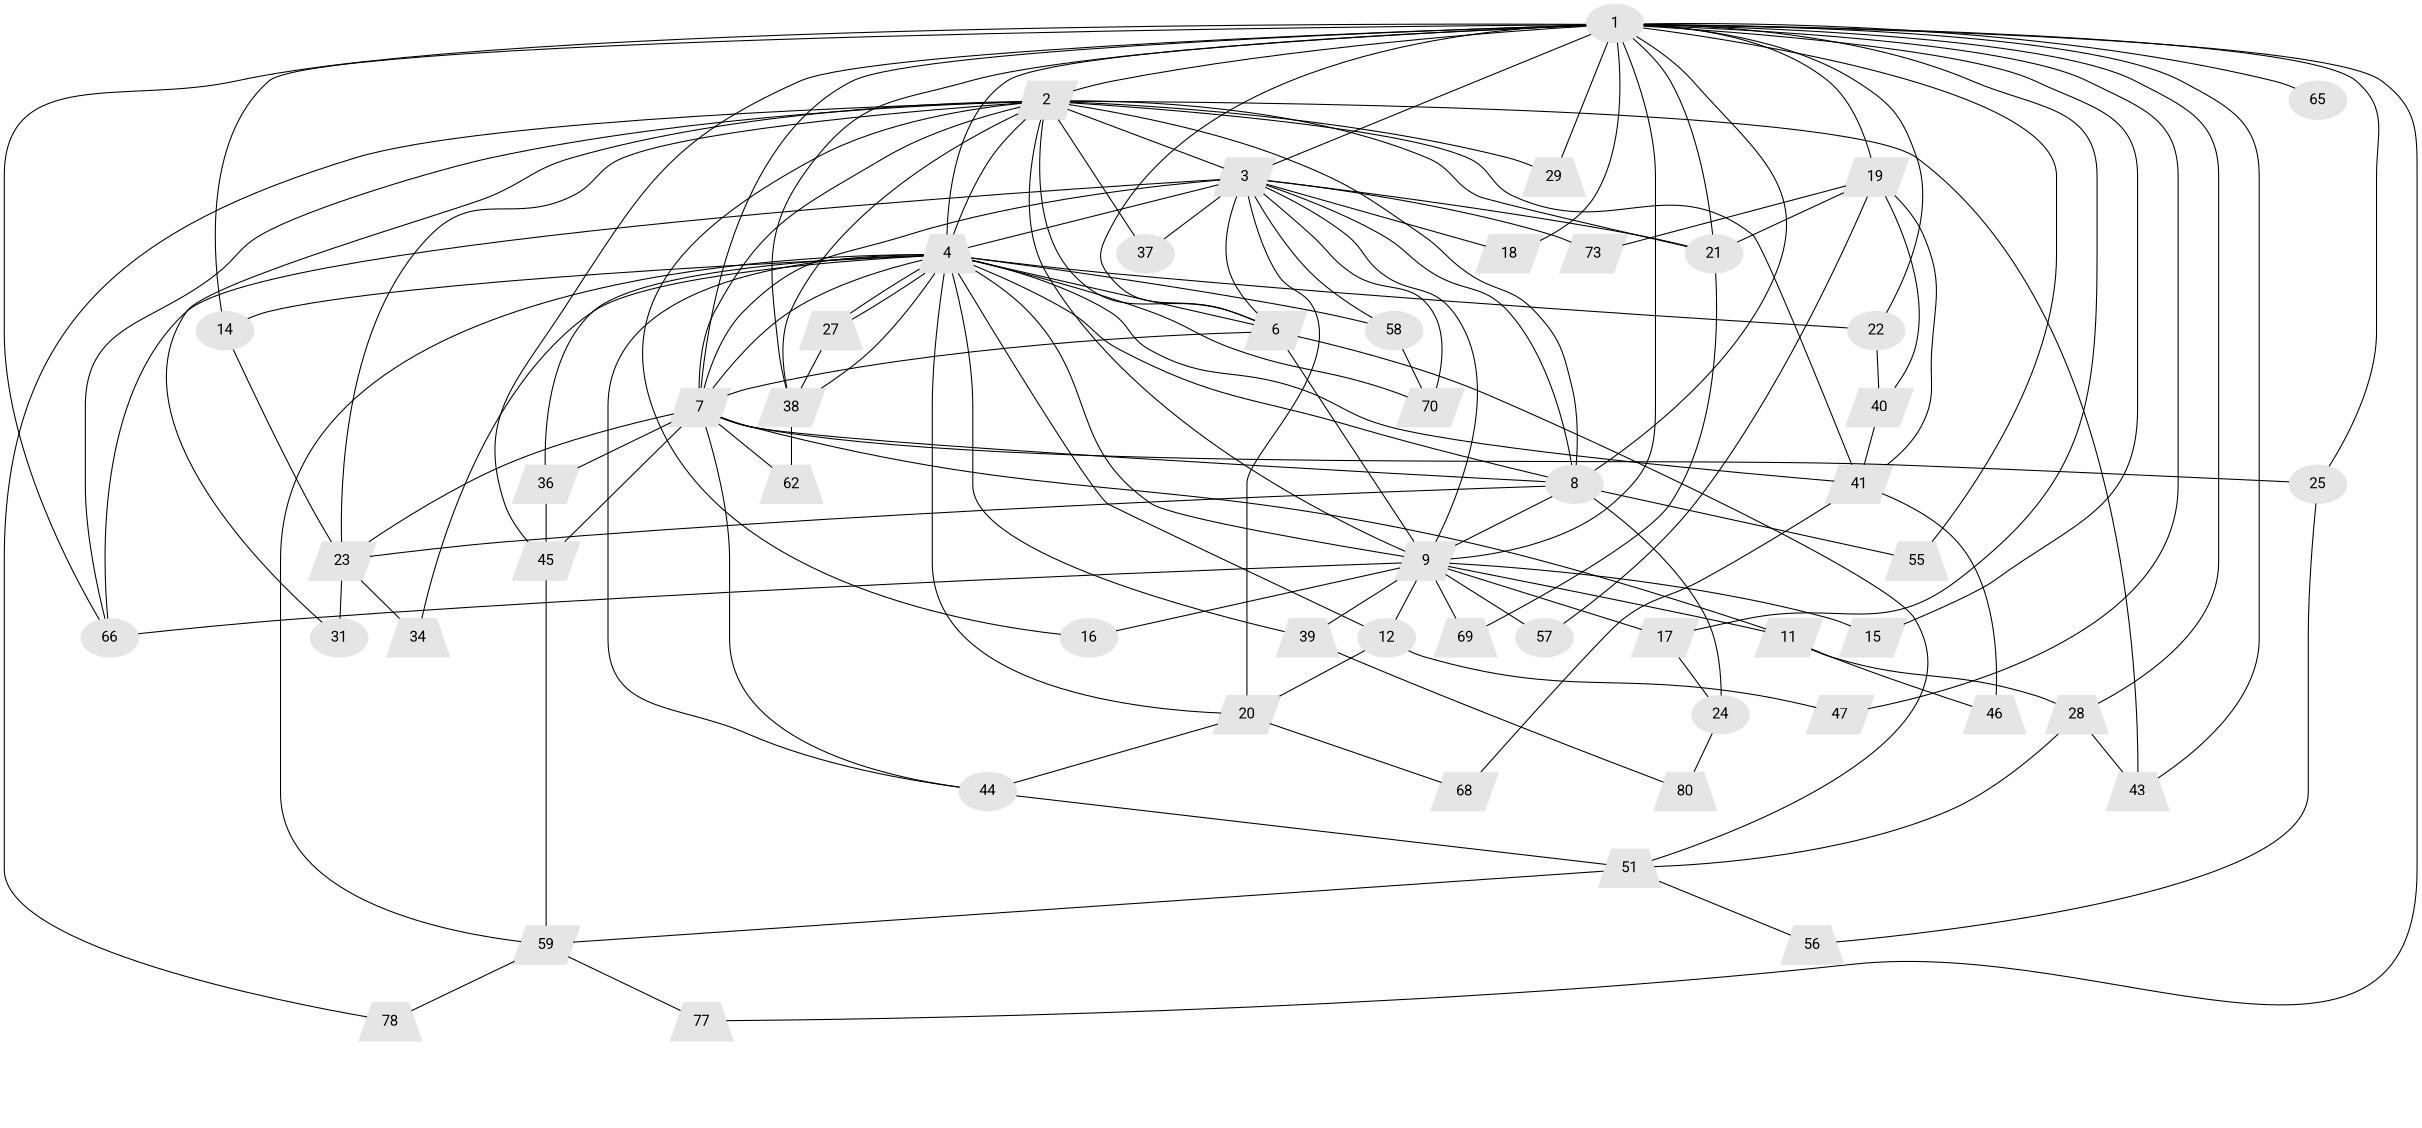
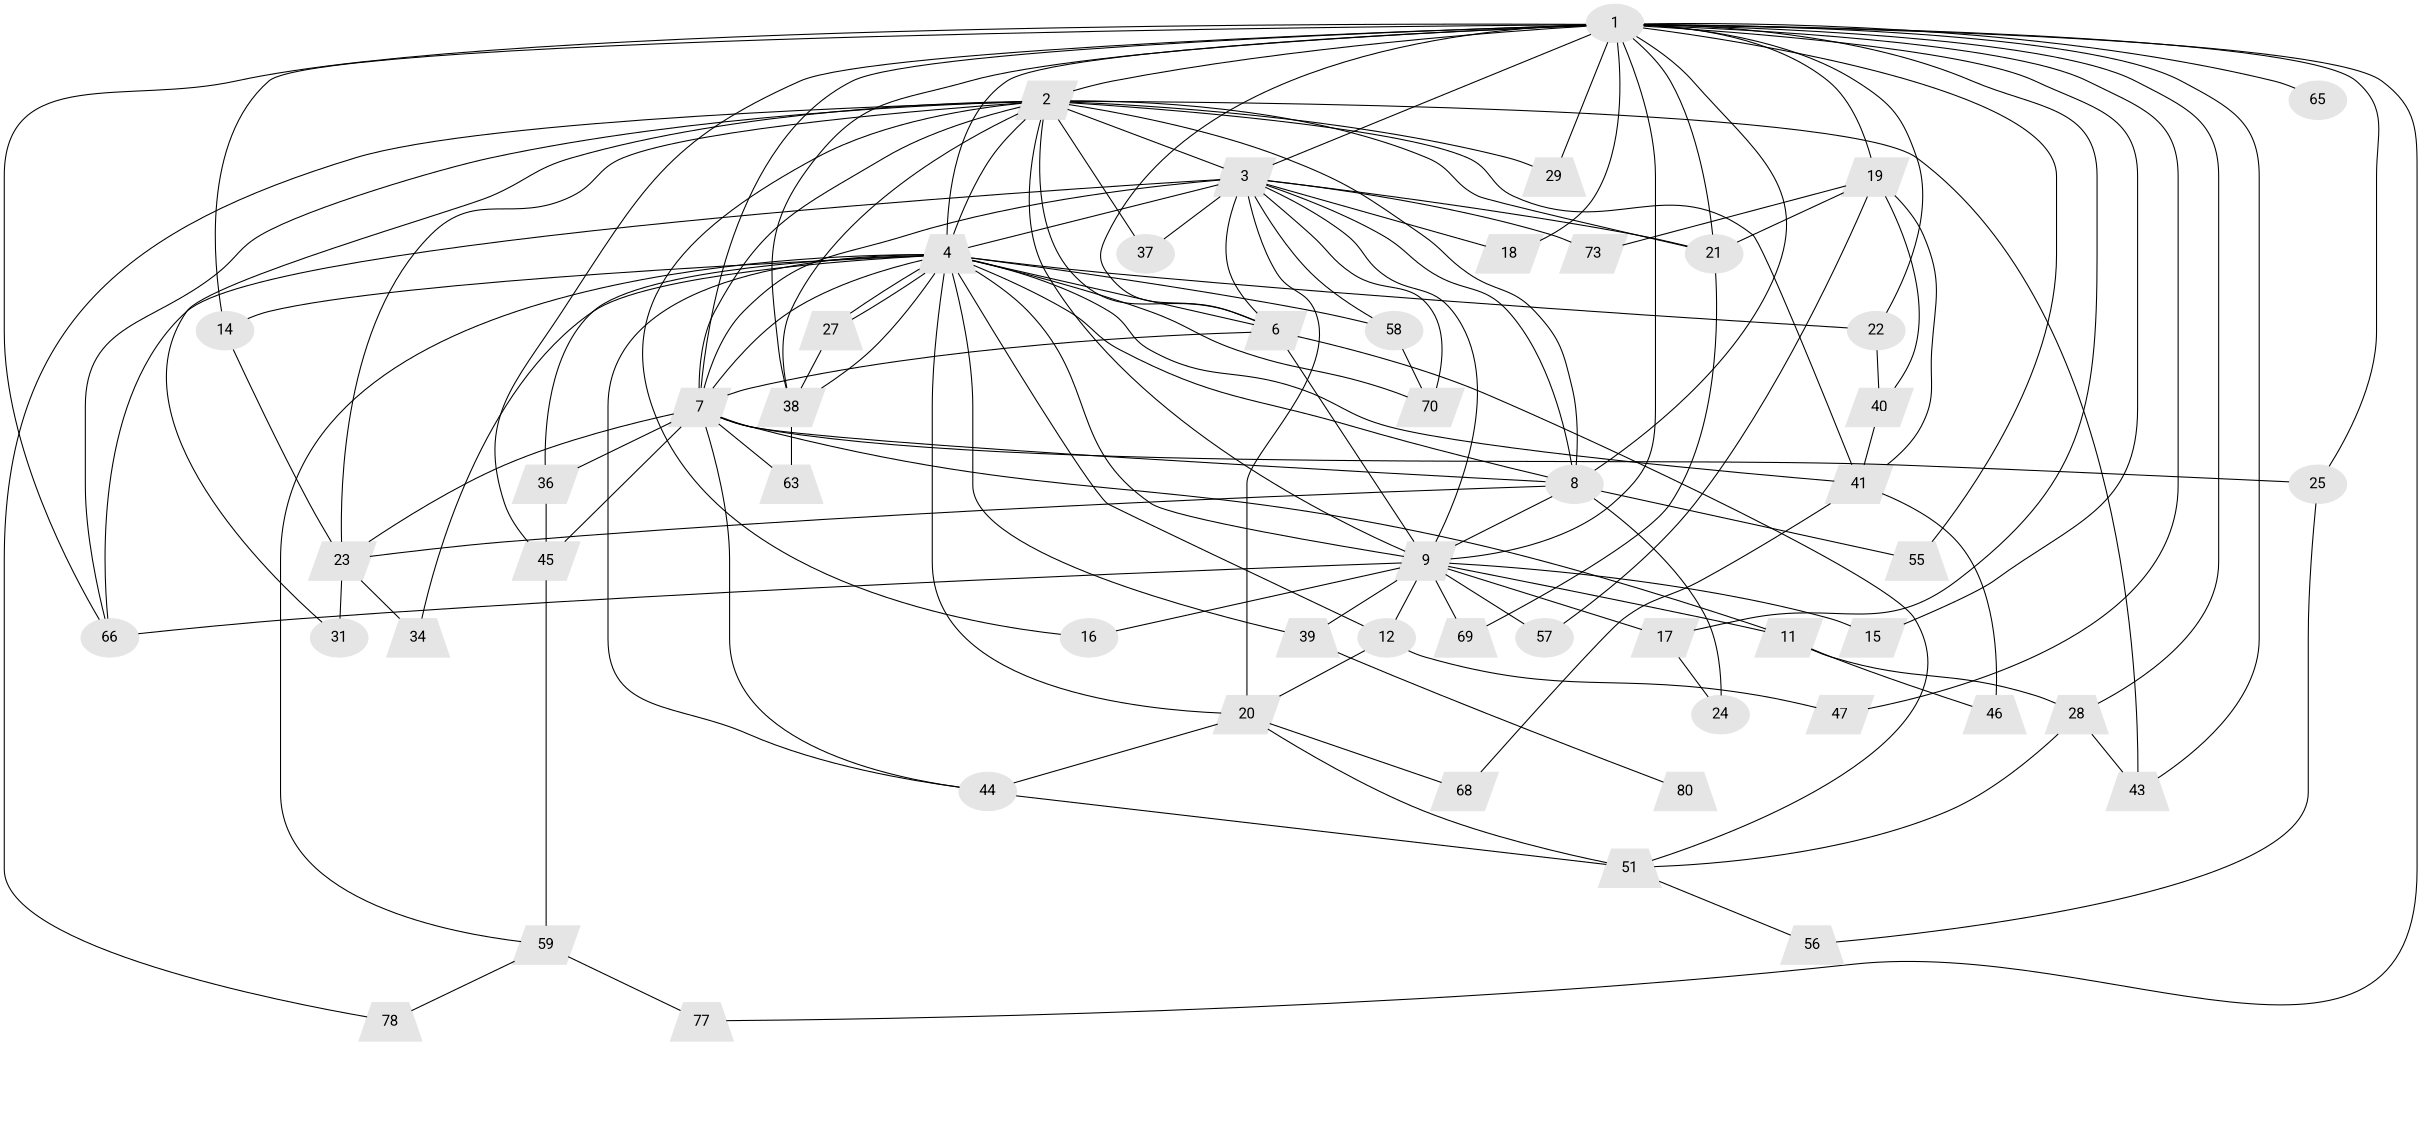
(791, 484) -> (791, 484)
(1703, 753) -> none
(1088, 907) -> (1430, 813)
